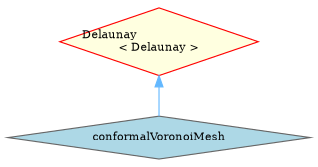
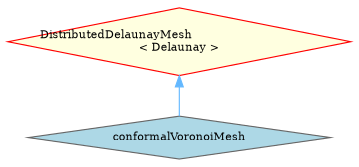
(159, 42) -> (179, 42)
